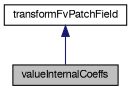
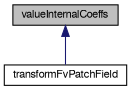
(65, 51) -> (65, 51)
